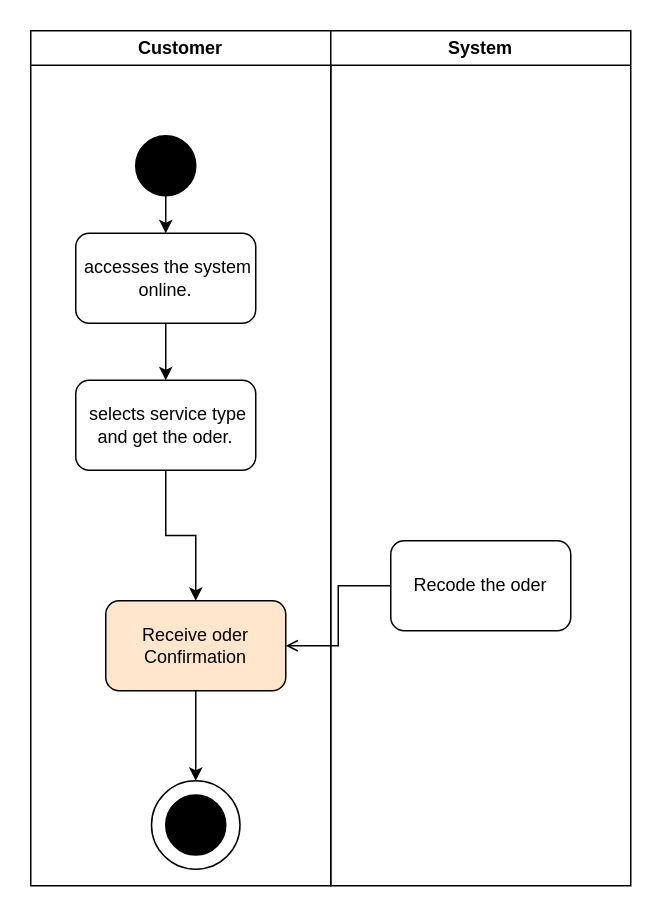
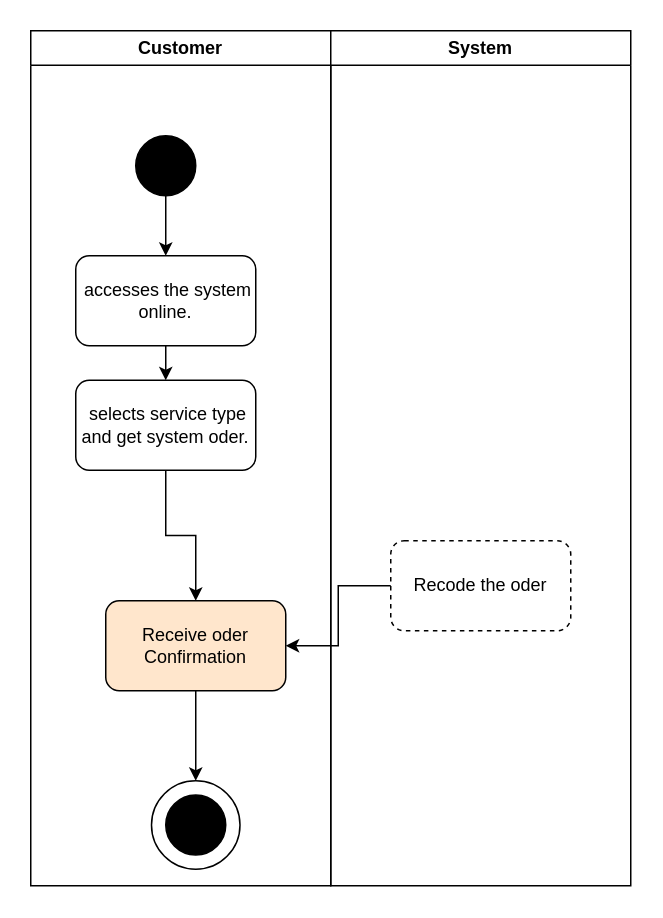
(166, 278) -> (166, 301)
(166, 425) -> (166, 425)
(481, 586) -> (481, 586)
(294, 646) -> (297, 646)
